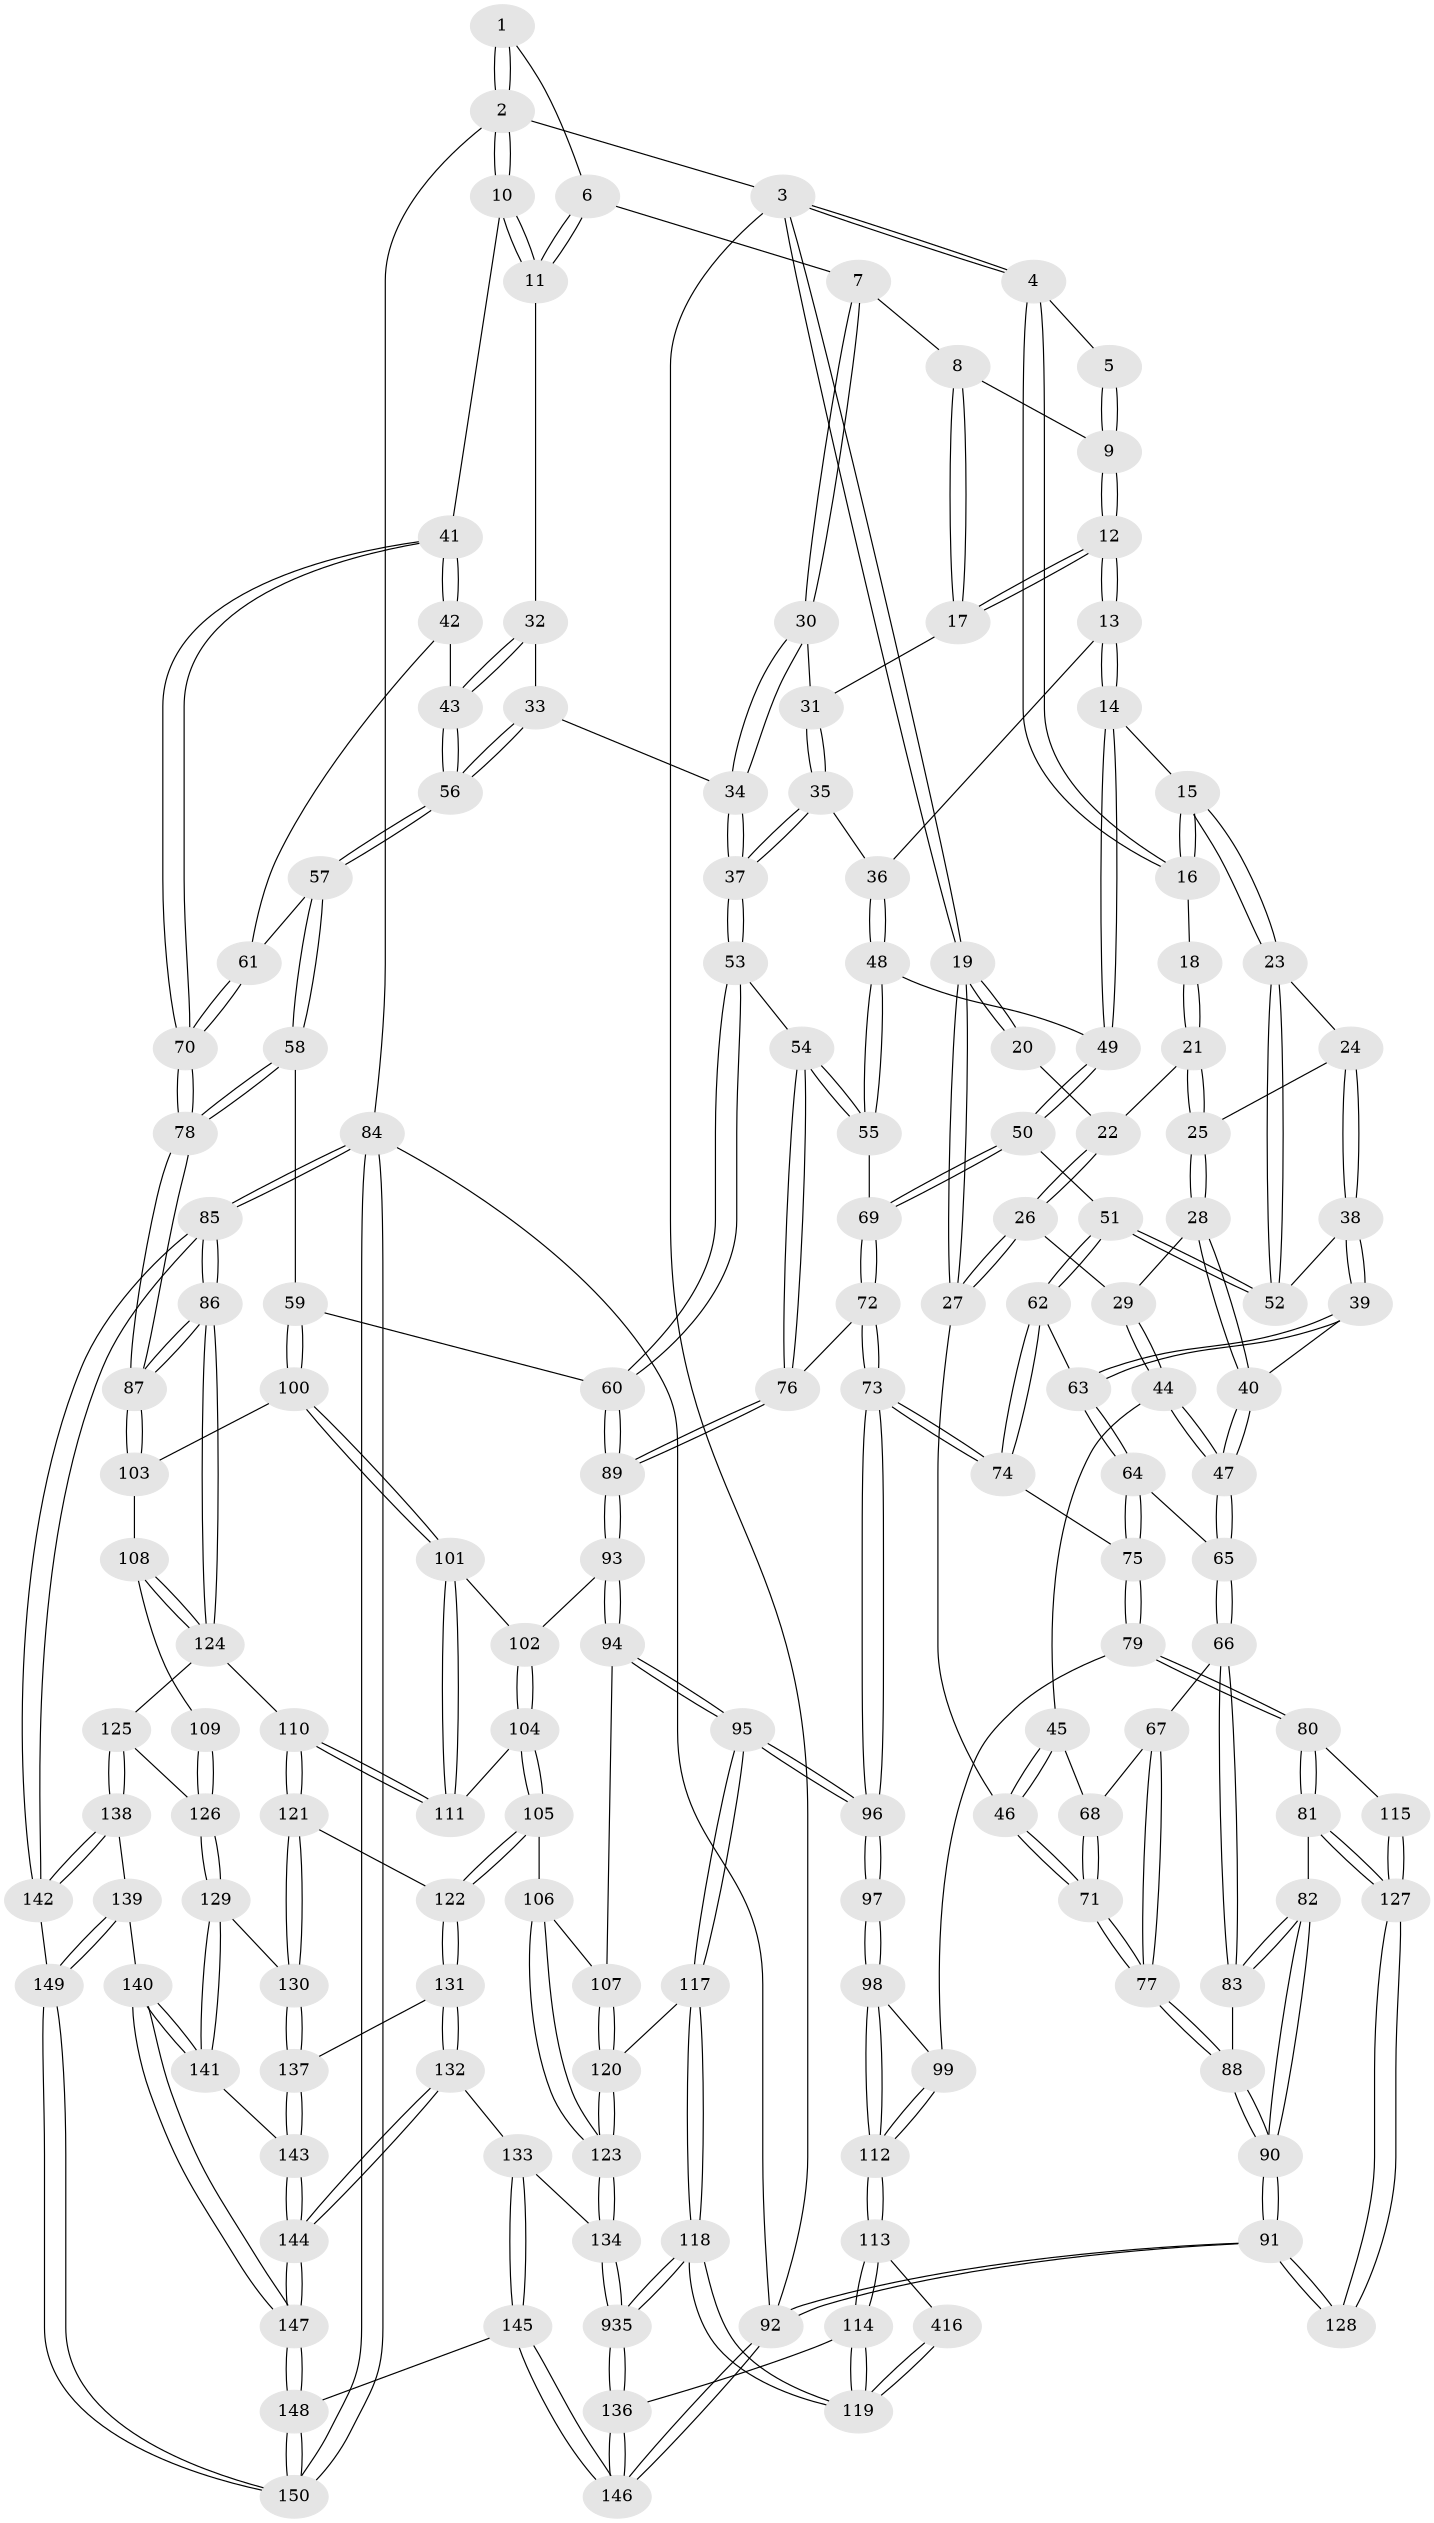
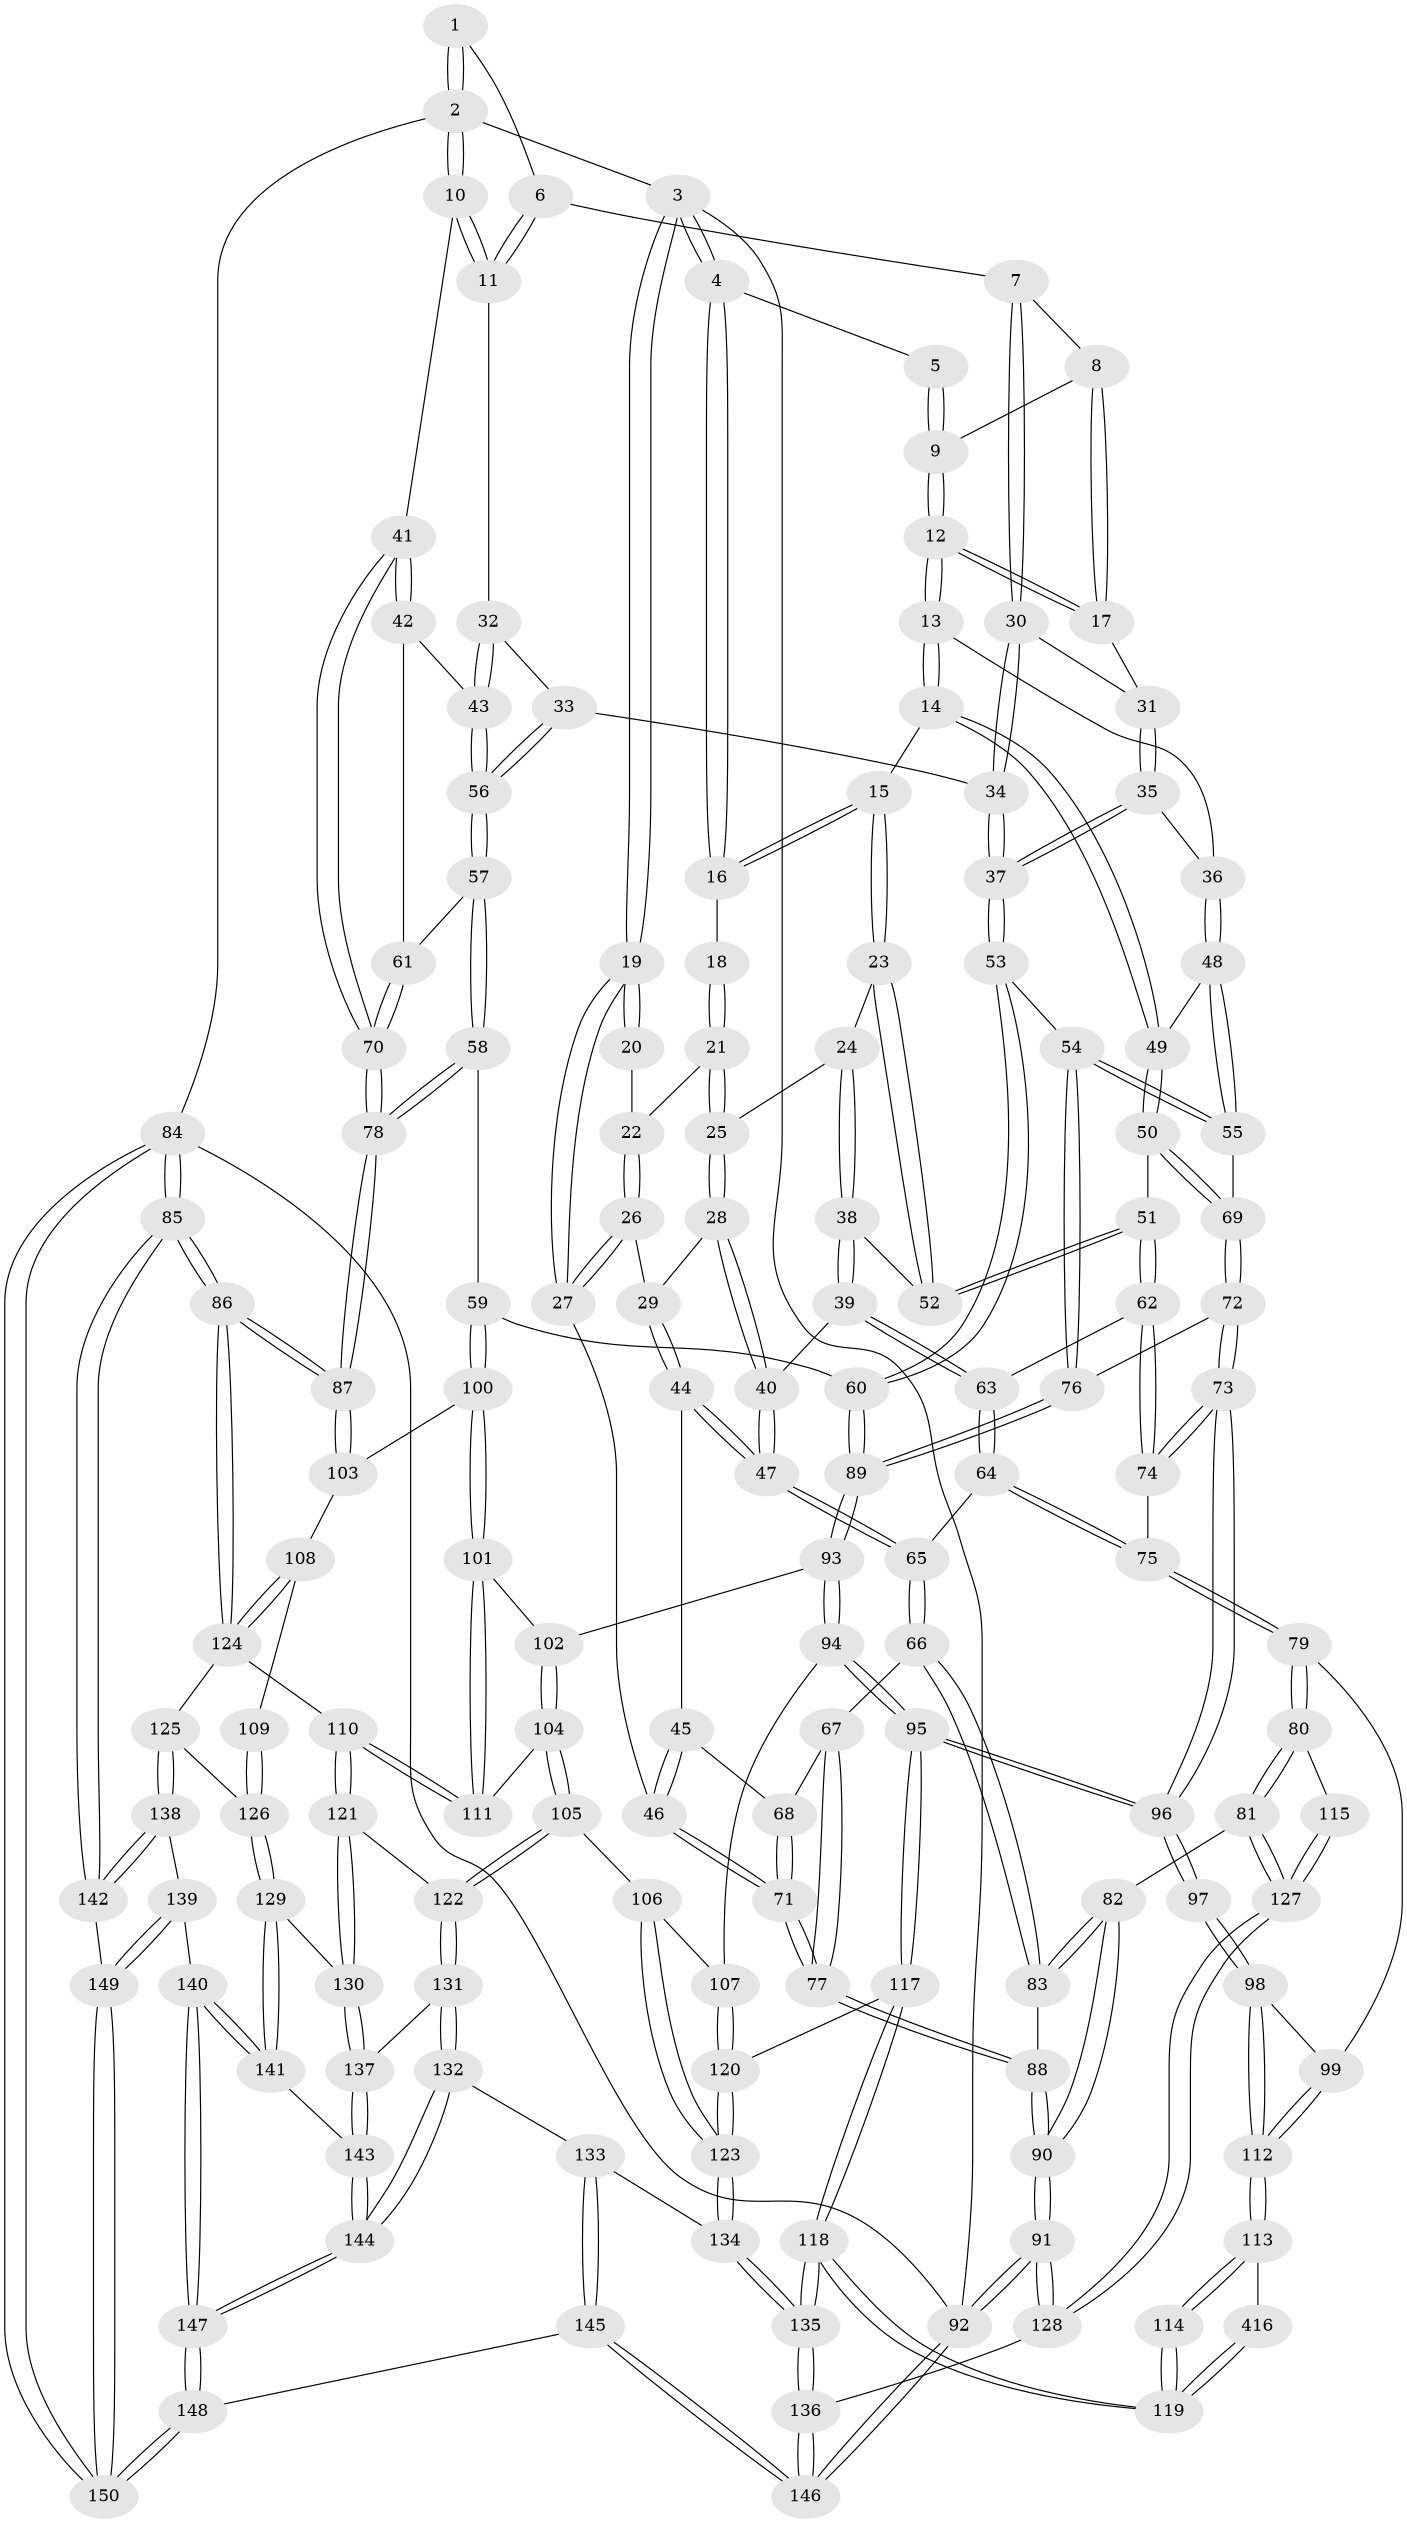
(617, 2326) -> (806, 2326)
(773, 2362) -> (971, 2359)
